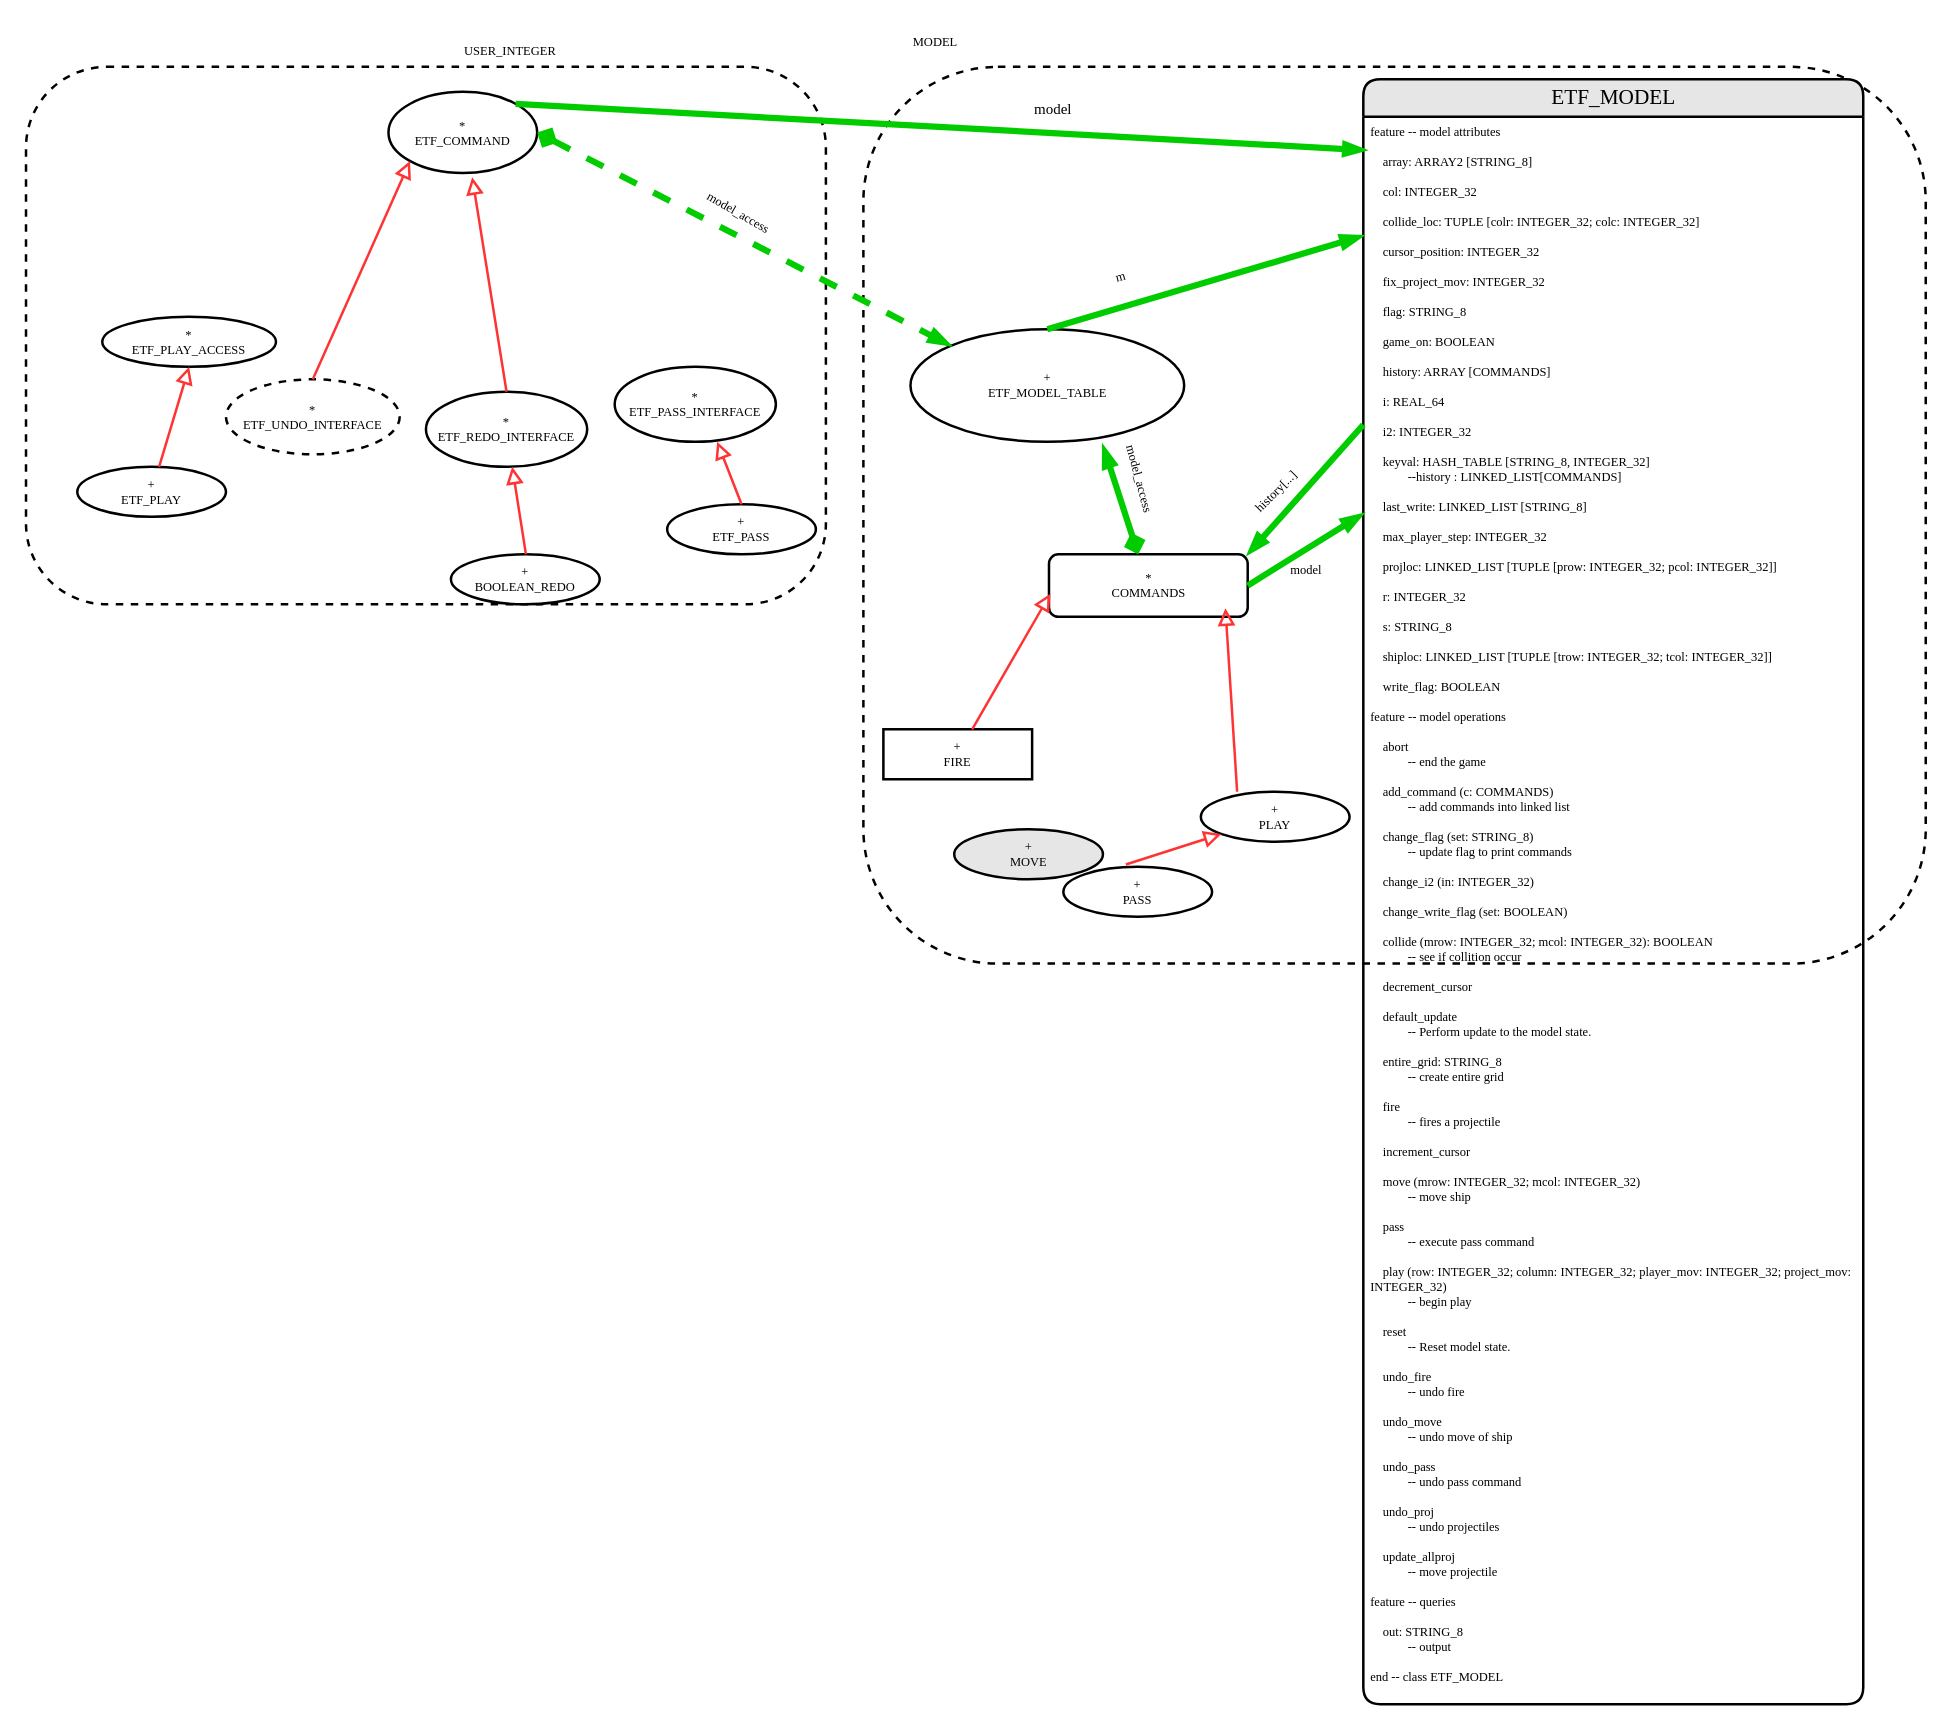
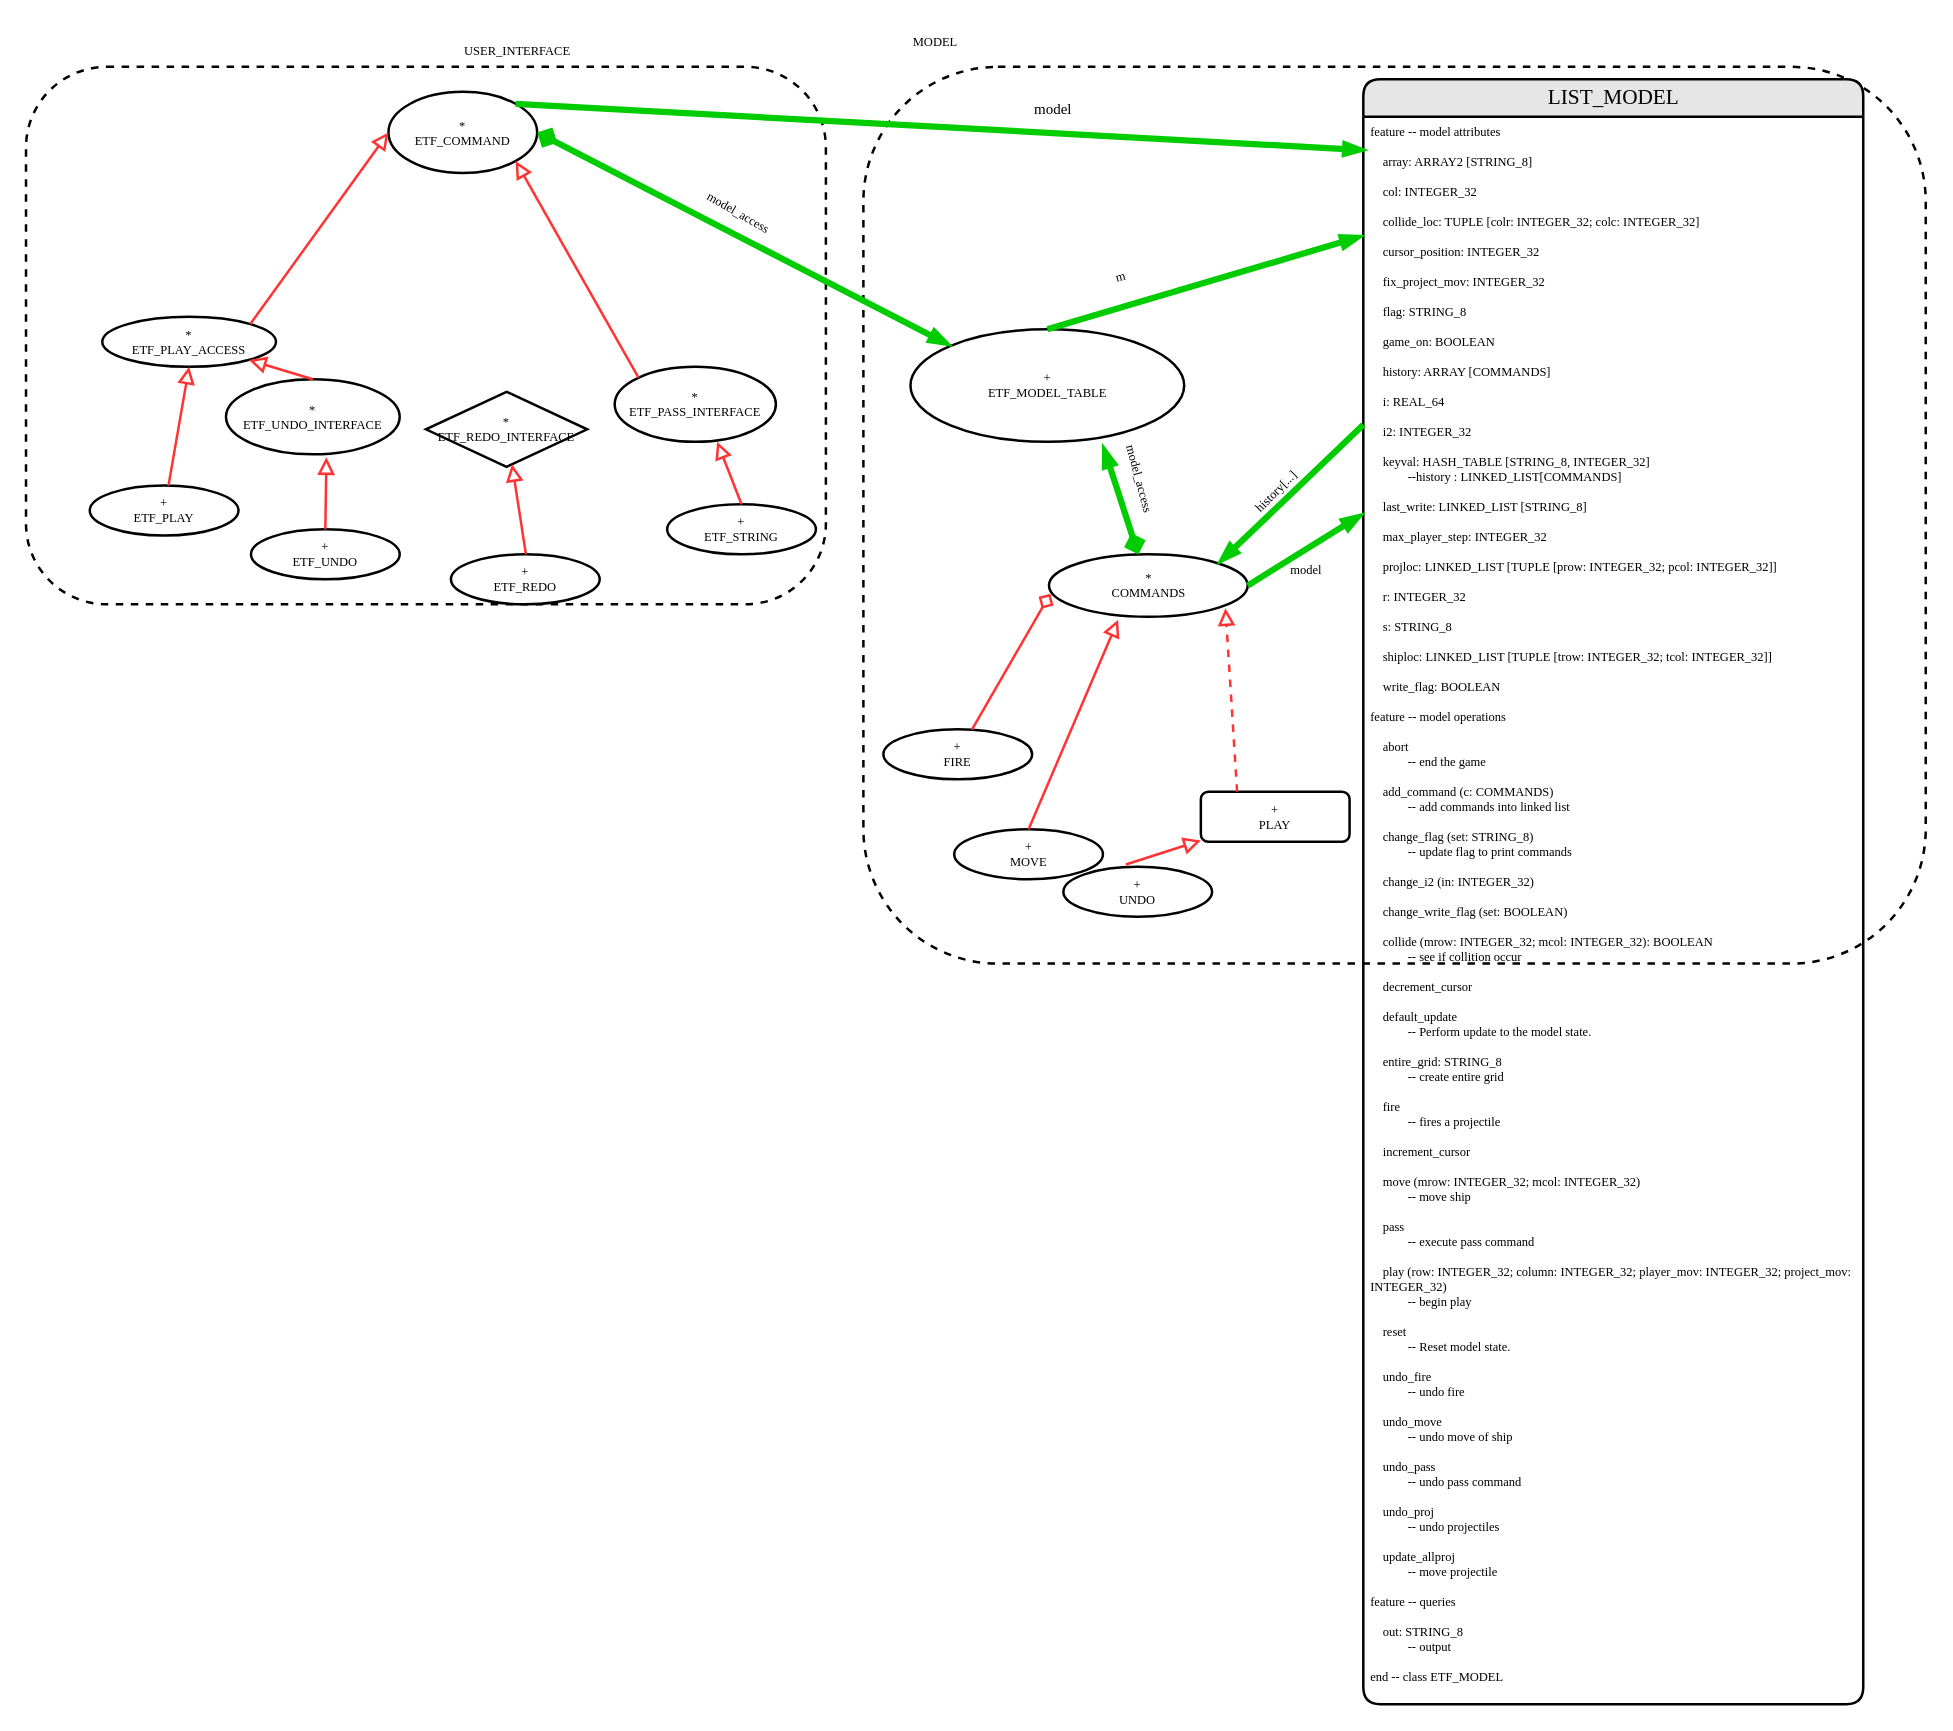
(506, 52) -> (513, 52)
(1614, 98) -> (1614, 98)
(678, 205) -> (678, 205)
none -> (314, 235)
none -> (581, 277)
(358, 278) -> (288, 372)
(490, 293) -> none
(313, 417) -> (313, 417)
(506, 429) -> (506, 429)
(151, 492) -> (164, 511)
none -> (325, 502)
(741, 529) -> (741, 529)
none -> (325, 554)
(525, 579) -> (525, 579)
(1148, 586) -> (1148, 586)
(1041, 609) -> (1041, 609)
(1232, 709) -> (1232, 709)
none -> (1070, 733)
(958, 754) -> (958, 754)
(1275, 817) -> (1275, 817)
(1028, 854) -> (1028, 854)
(1138, 892) -> (1138, 892)
